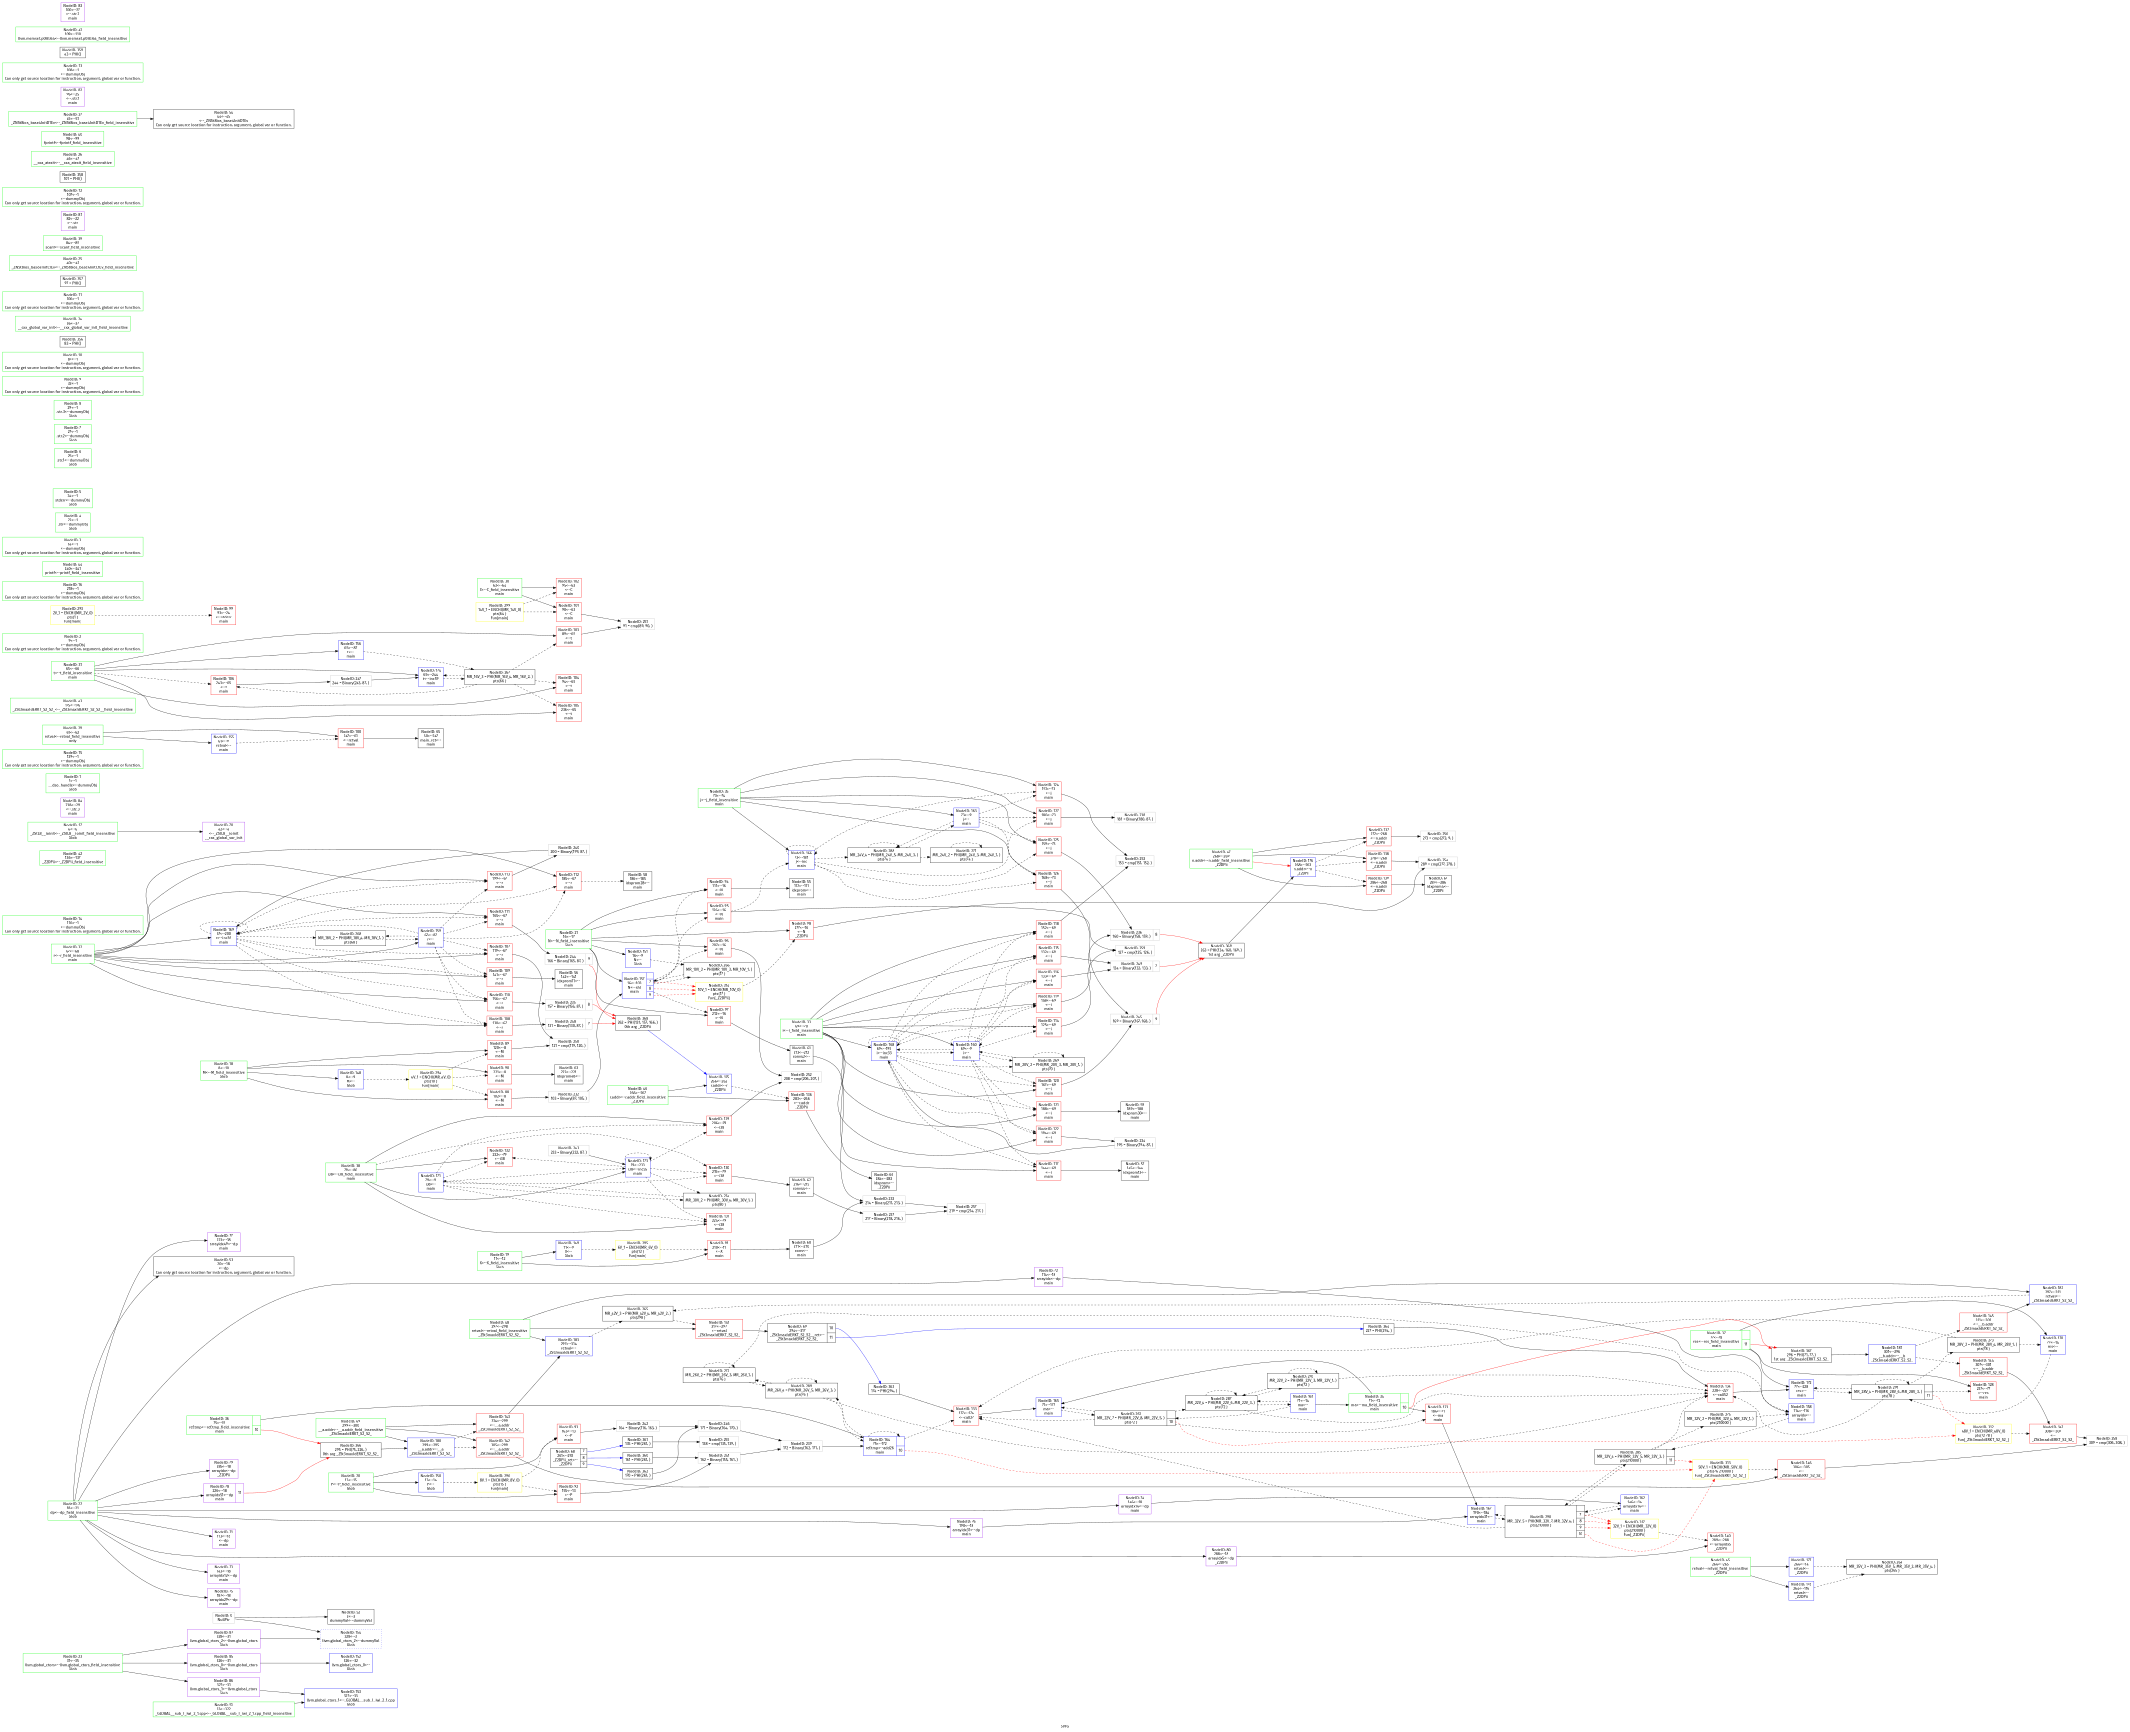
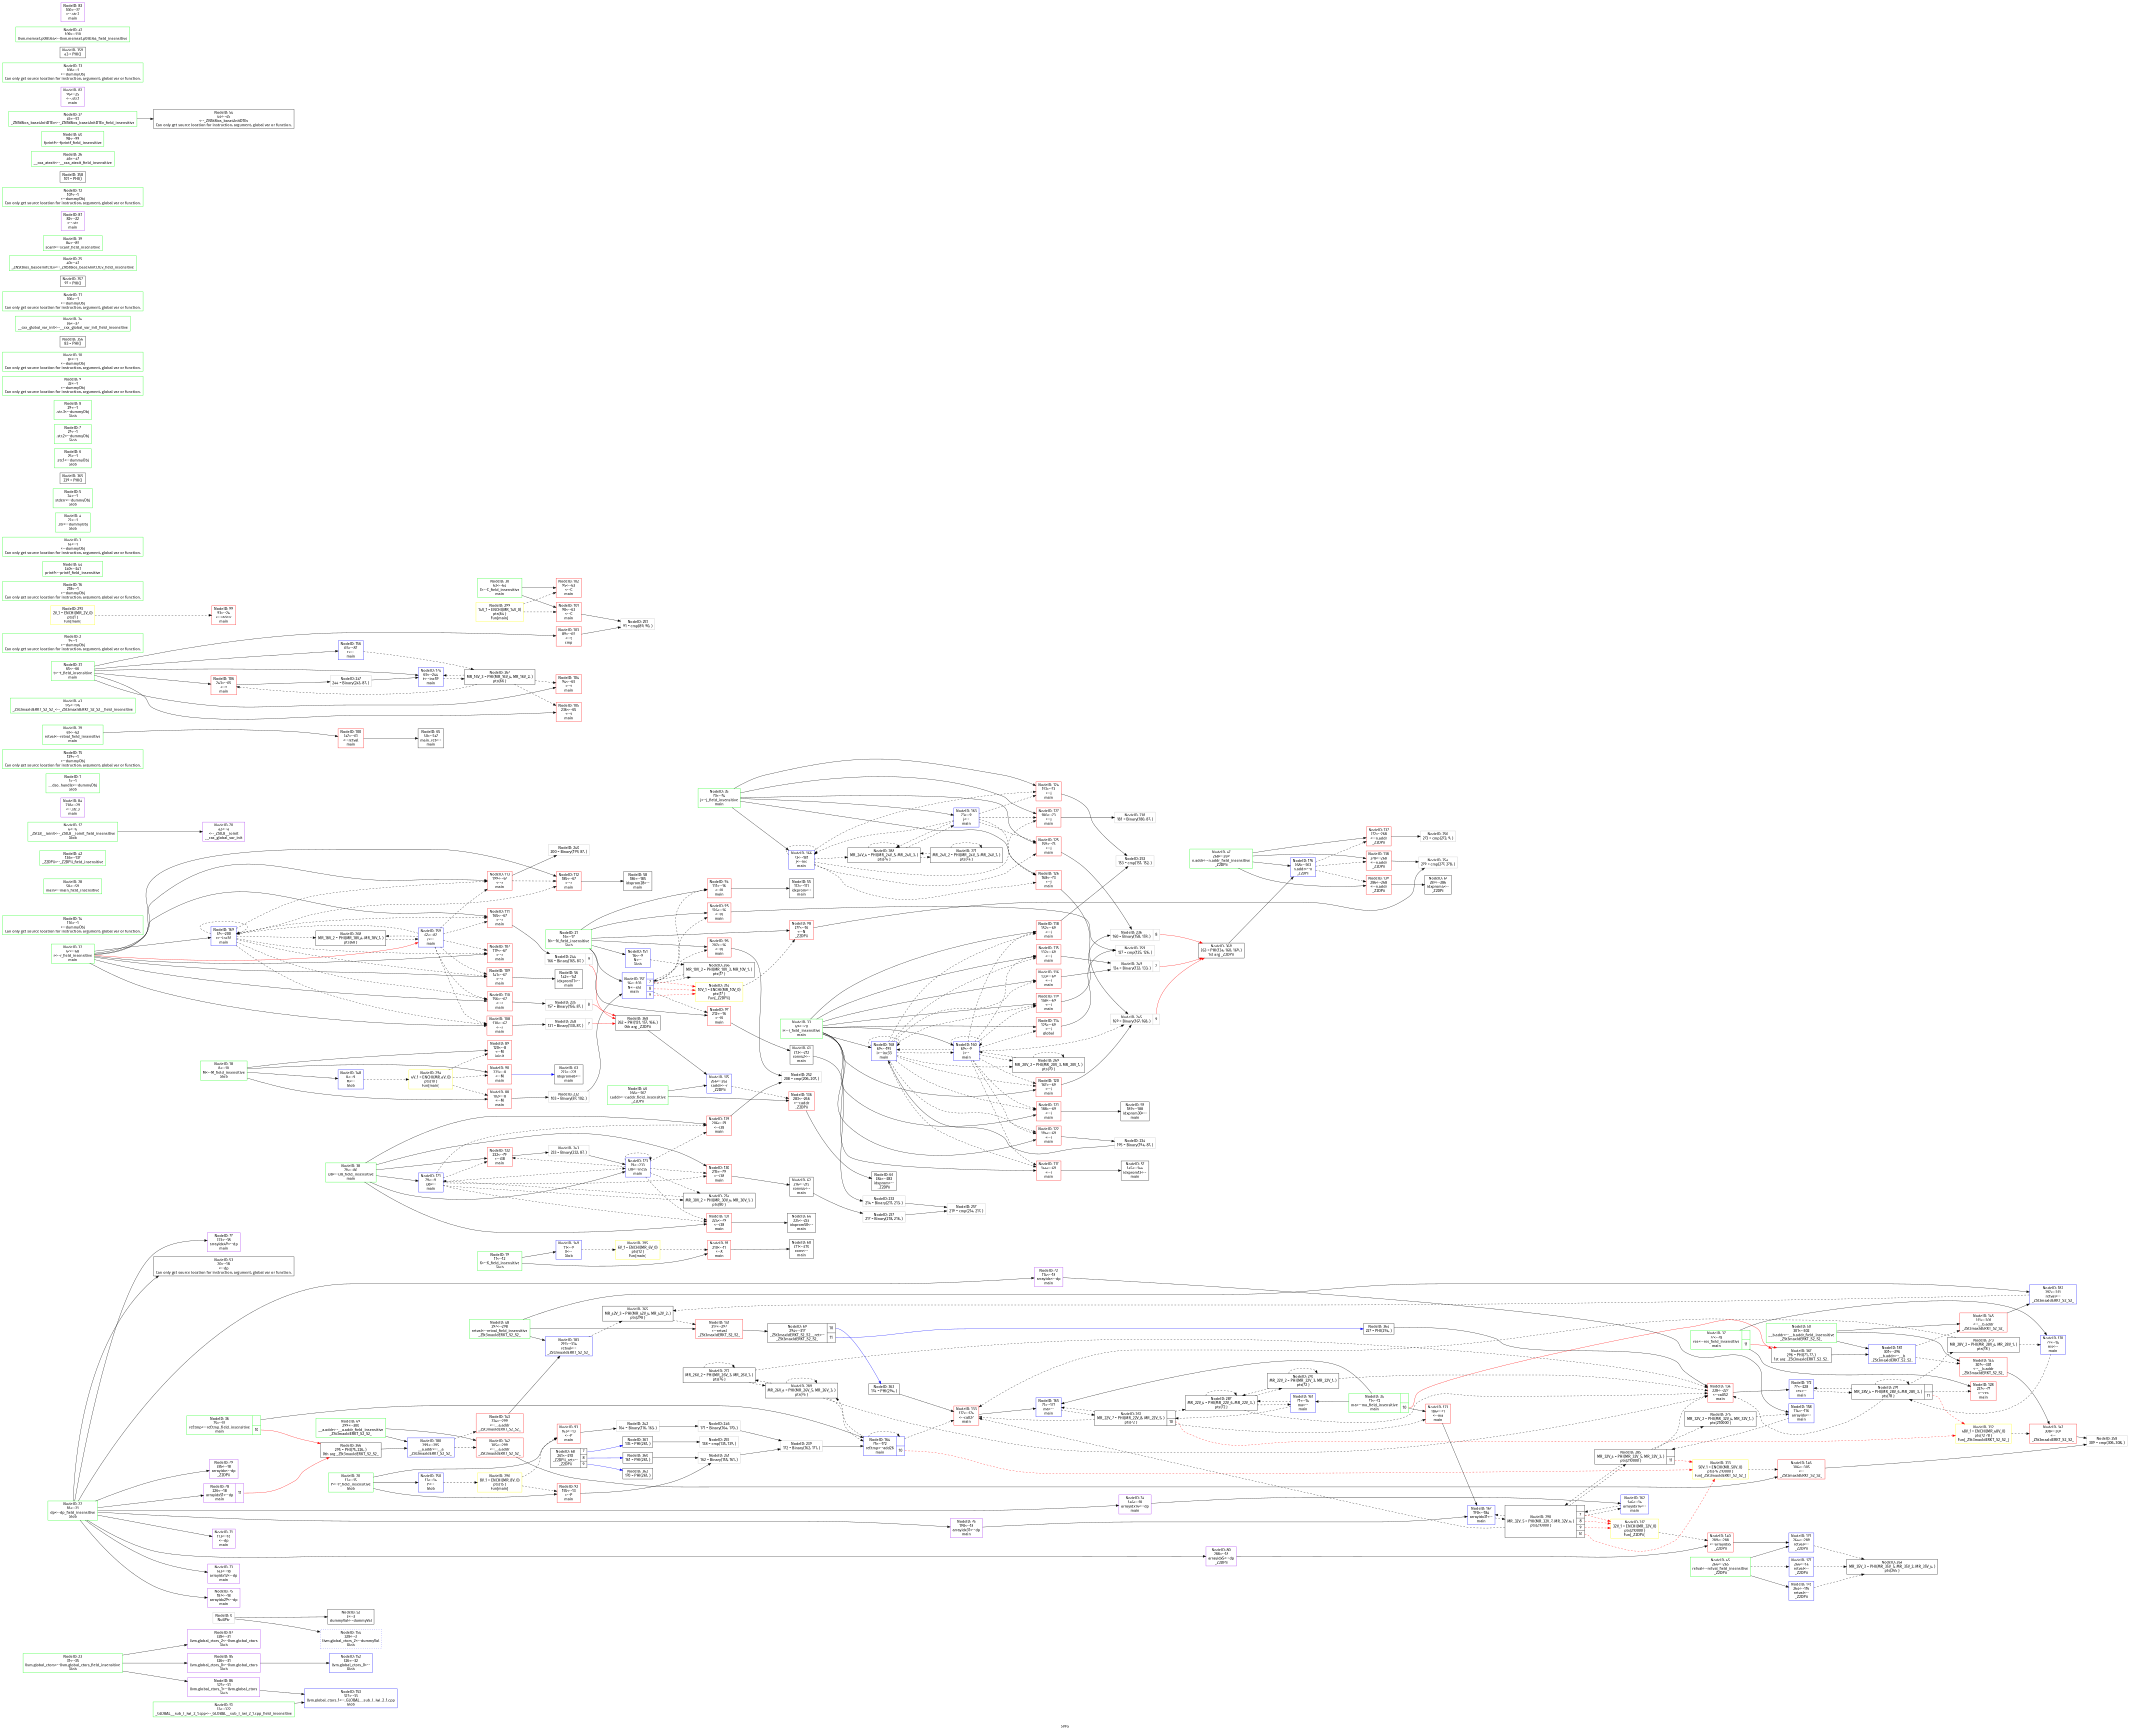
none -> (73, 478)
(569, 642) -> (569, 642)
(533, 657) -> none
(151, 678) -> (151, 678)
(73, 741) -> (73, 741)
(224, 744) -> none
none -> (927, 853)
(1270, 864) -> (1270, 864)
(1438, 864) -> (1438, 864)
(388, 867) -> none
(601, 881) -> (601, 881)
none -> (73, 886)
(760, 892) -> (884, 833)
(513, 936) -> (533, 881)
(247, 960) -> (247, 960)
(1004, 1009) -> (1052, 1046)
(964, 1029) -> none
(1049, 1033) -> (1049, 1033)
(569, 1044) -> none
(676, 1051) -> (676, 1051)
(500, 1056) -> (500, 1056)
(532, 1074) -> (532, 1074)
(569, 1099) -> (569, 1099)
(541, 1135) -> (541, 1135)
none -> (529, 1154)
none -> (396, 1178)
none -> (802, 1223)
(842, 1229) -> none
(1259, 1316) -> (1231, 1340)
none -> (1801, 1333)
(1763, 1372) -> none
(1331, 1405) -> (1334, 1401)
(429, 1425) -> none
(678, 1454) -> none
none -> (1801, 1542)
(1768, 1567) -> (1768, 1567)
(289, 1639) -> none
